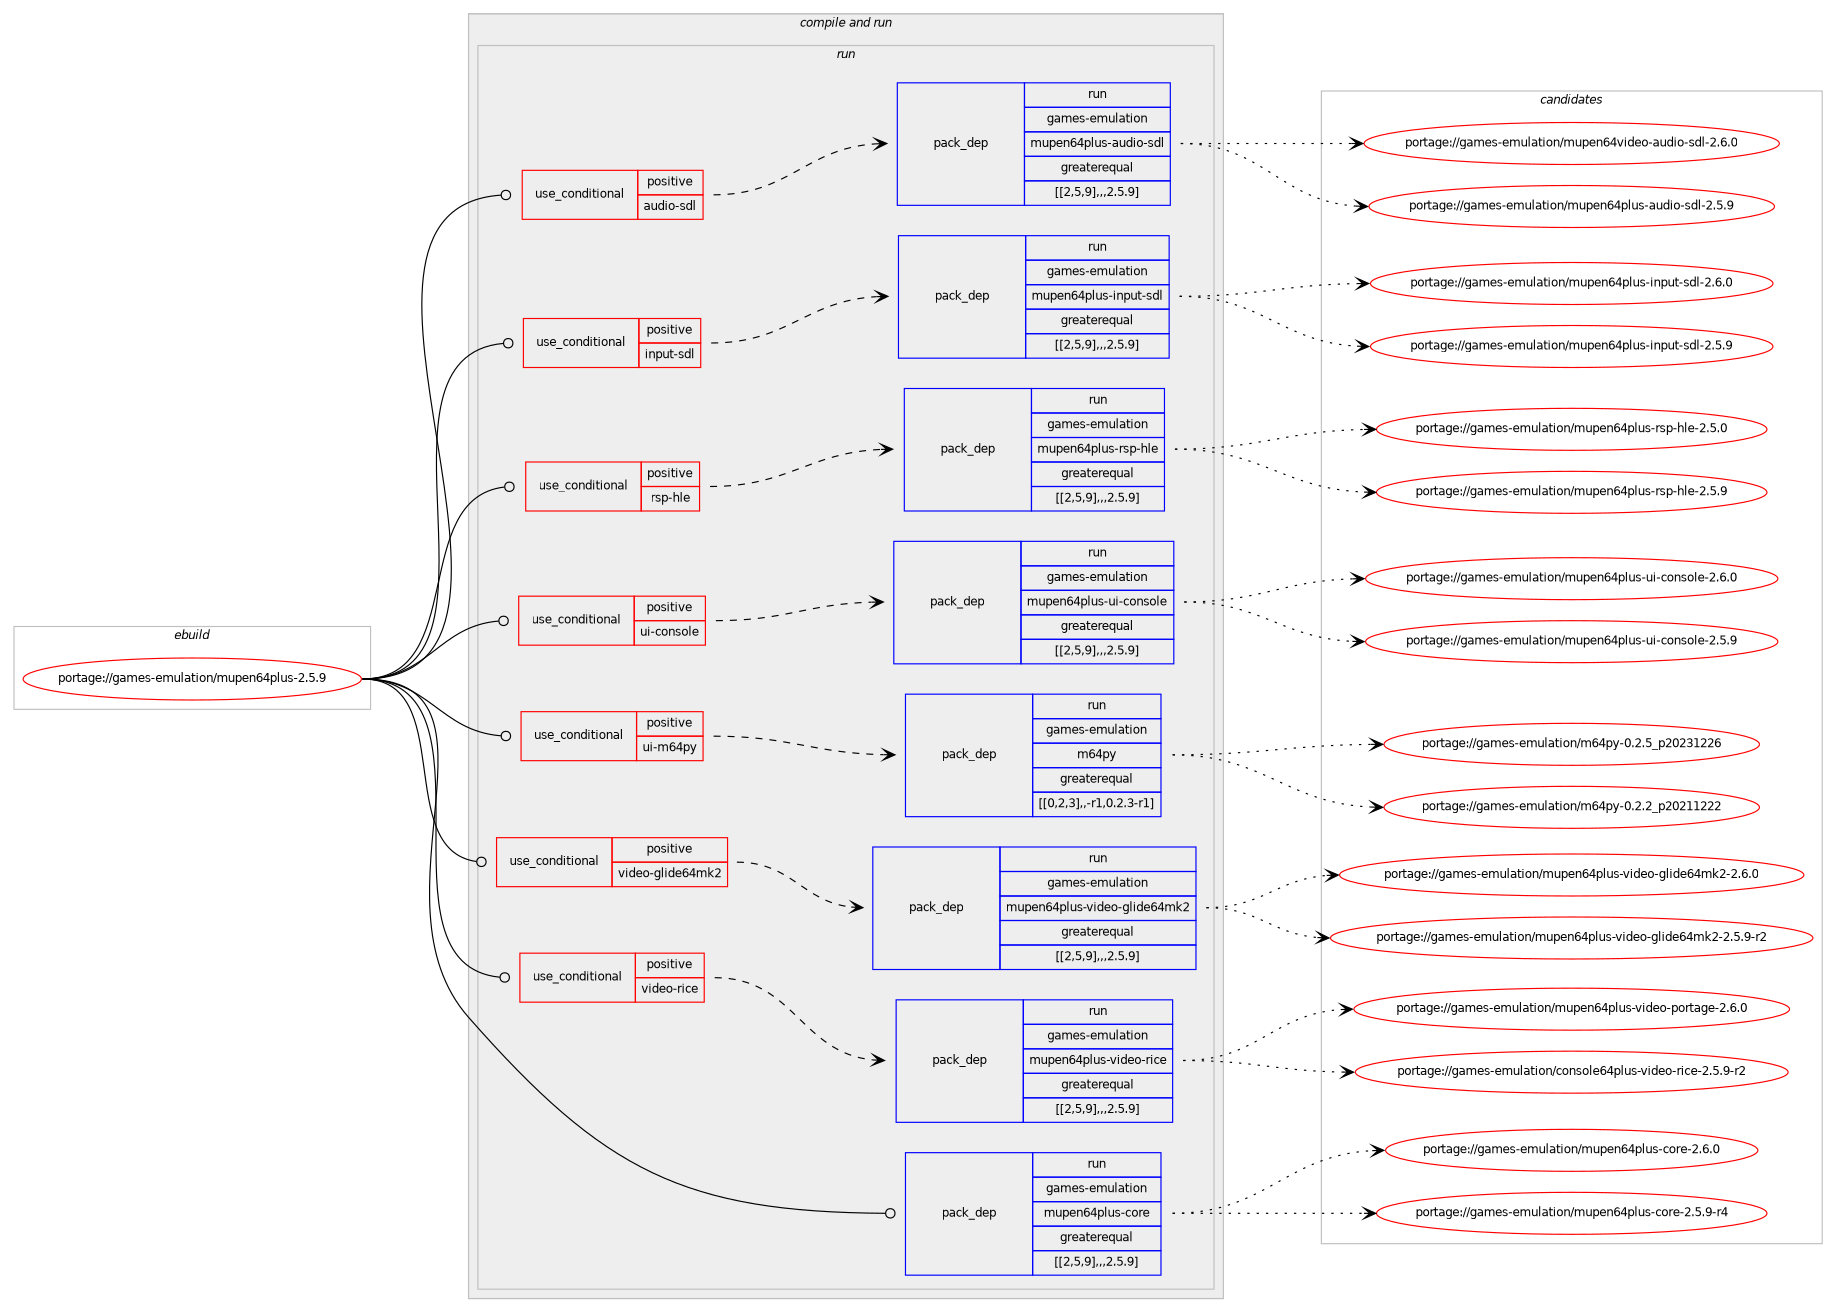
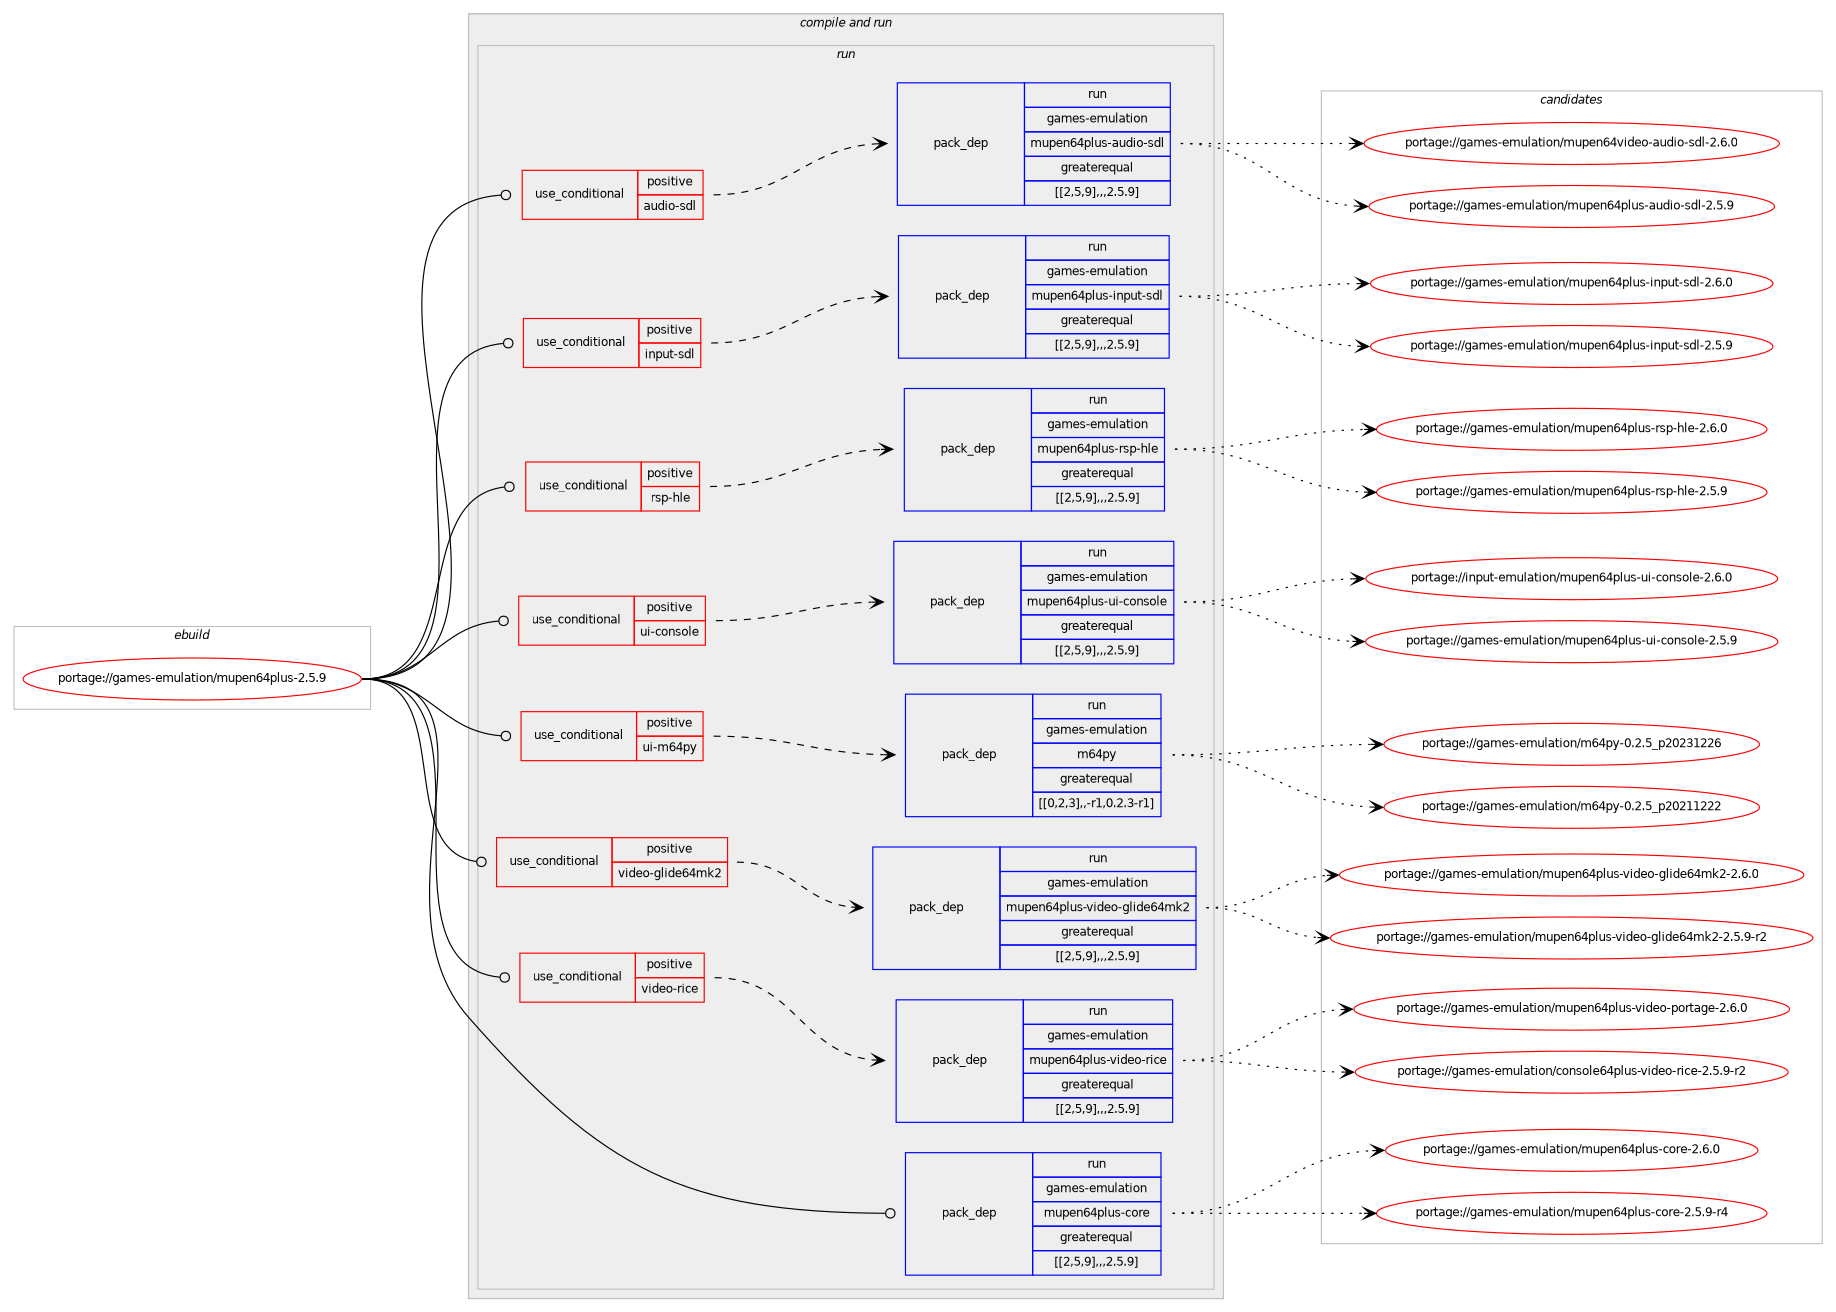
(1572, 429) -> (1572, 429)
(1572, 579) -> (1572, 579)
(1572, 807) -> (1572, 807)
